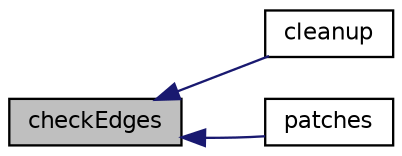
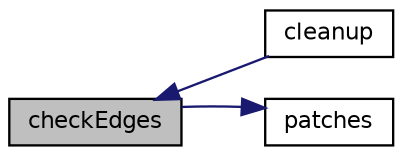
(235, 138) -> (211, 106)
